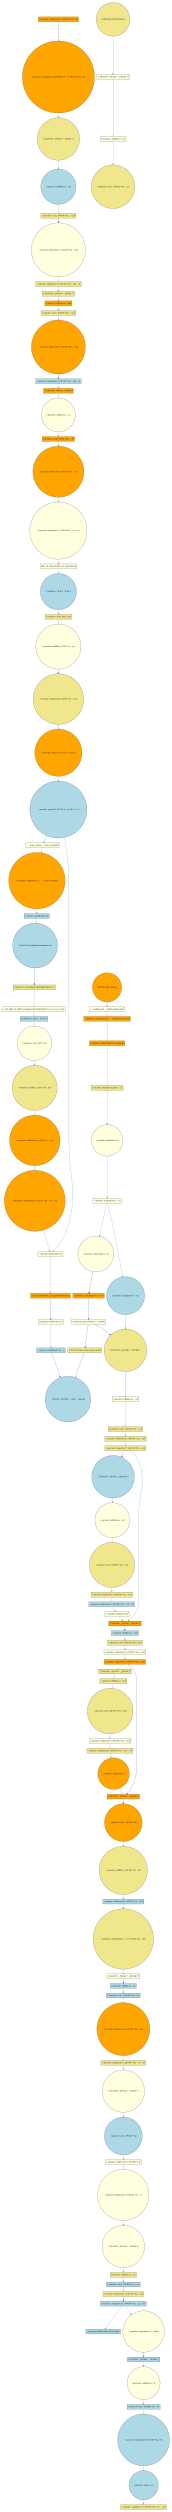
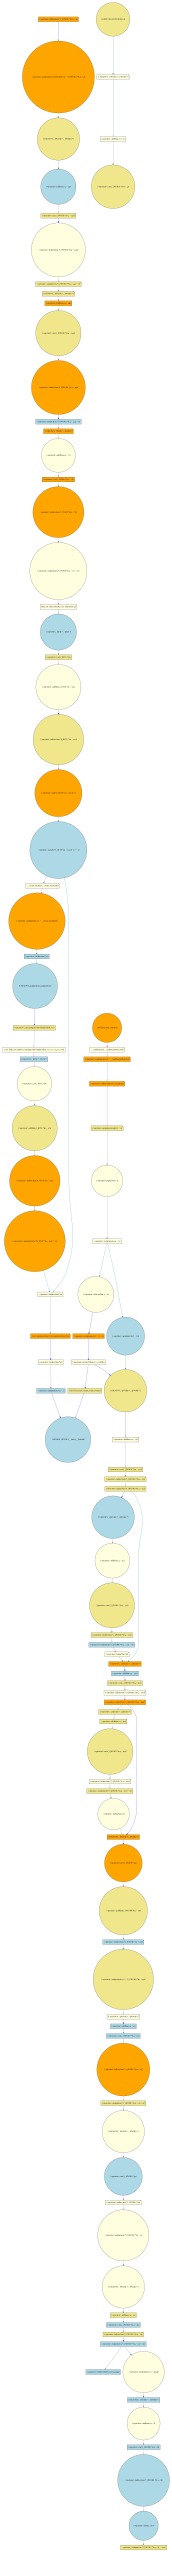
(58, 313) -> (58, 333)
(114, 1774) -> (114, 1814)
